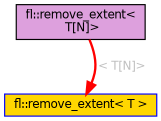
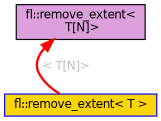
(95, 61) -> (40, 74)
